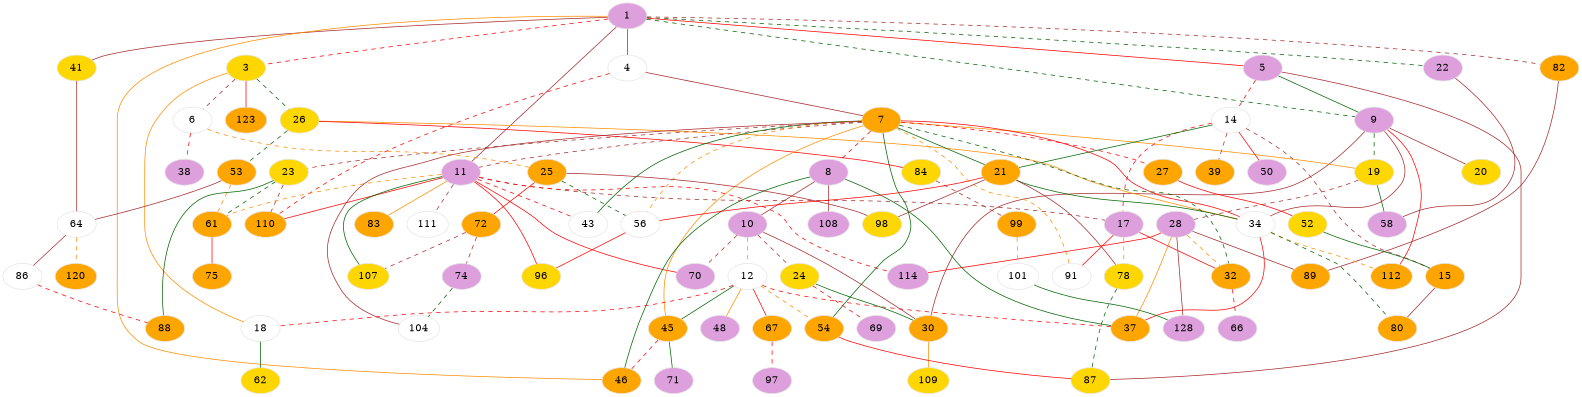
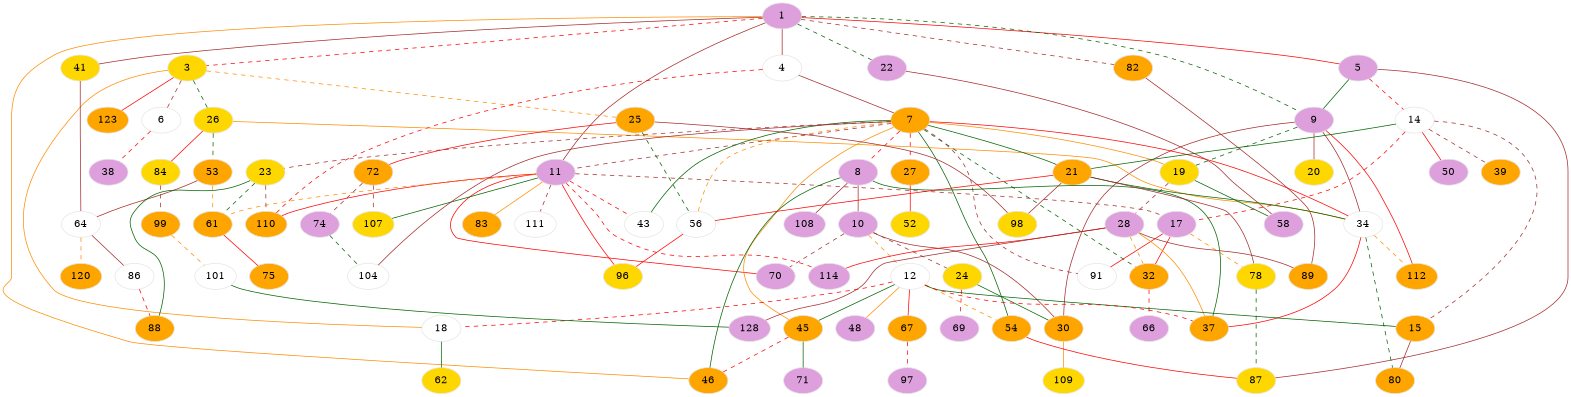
(367, 151) -> (411, 94)
(991, 193) -> (980, 222)
(1366, 247) -> (1172, 310)
